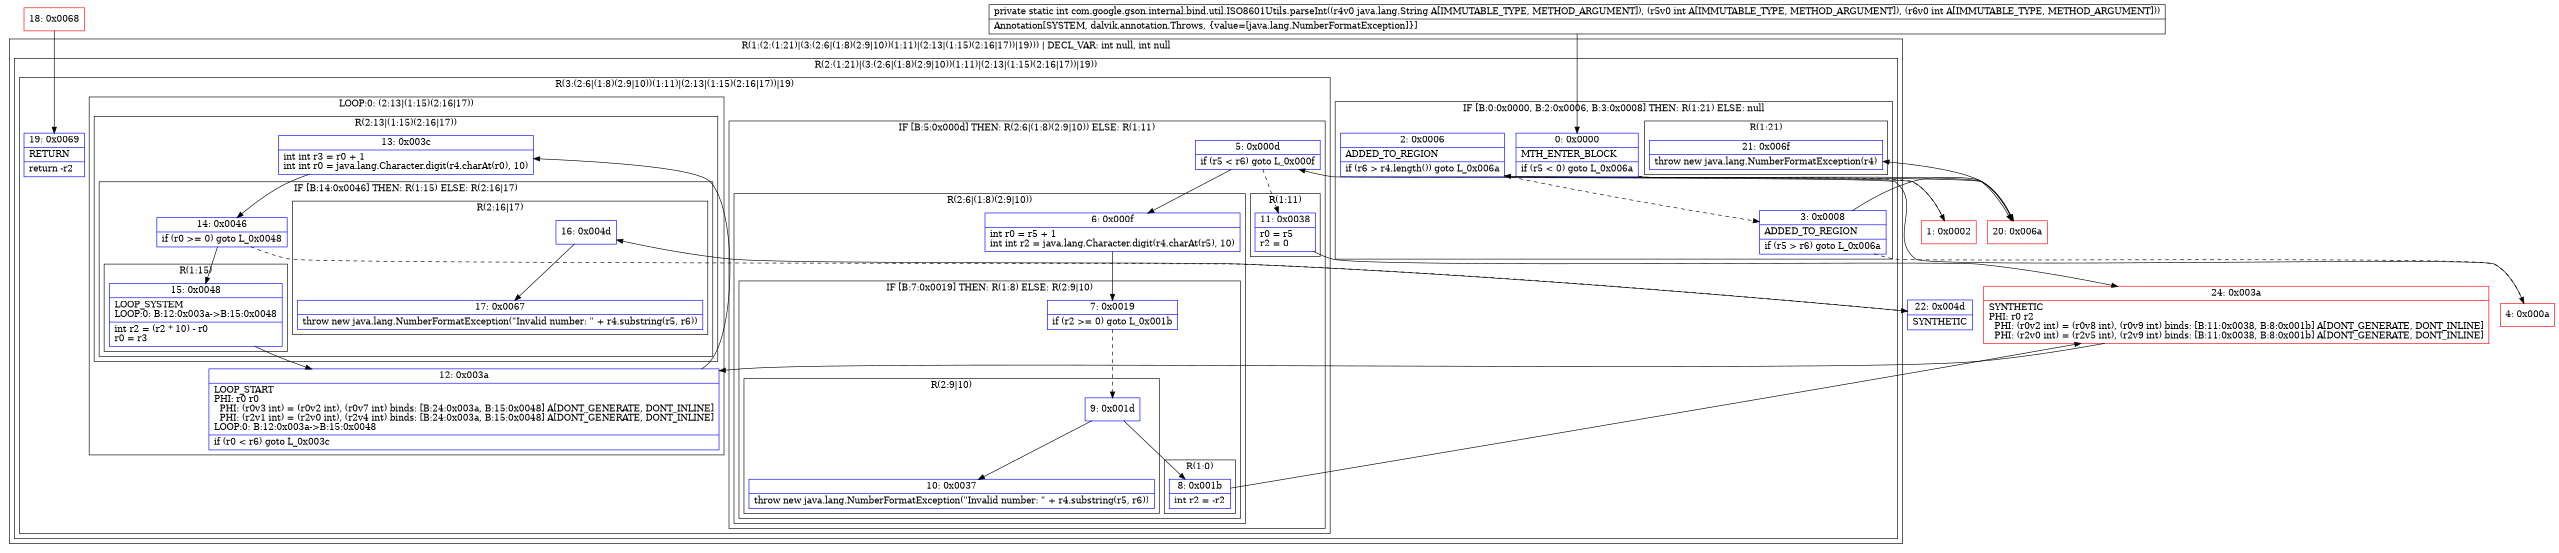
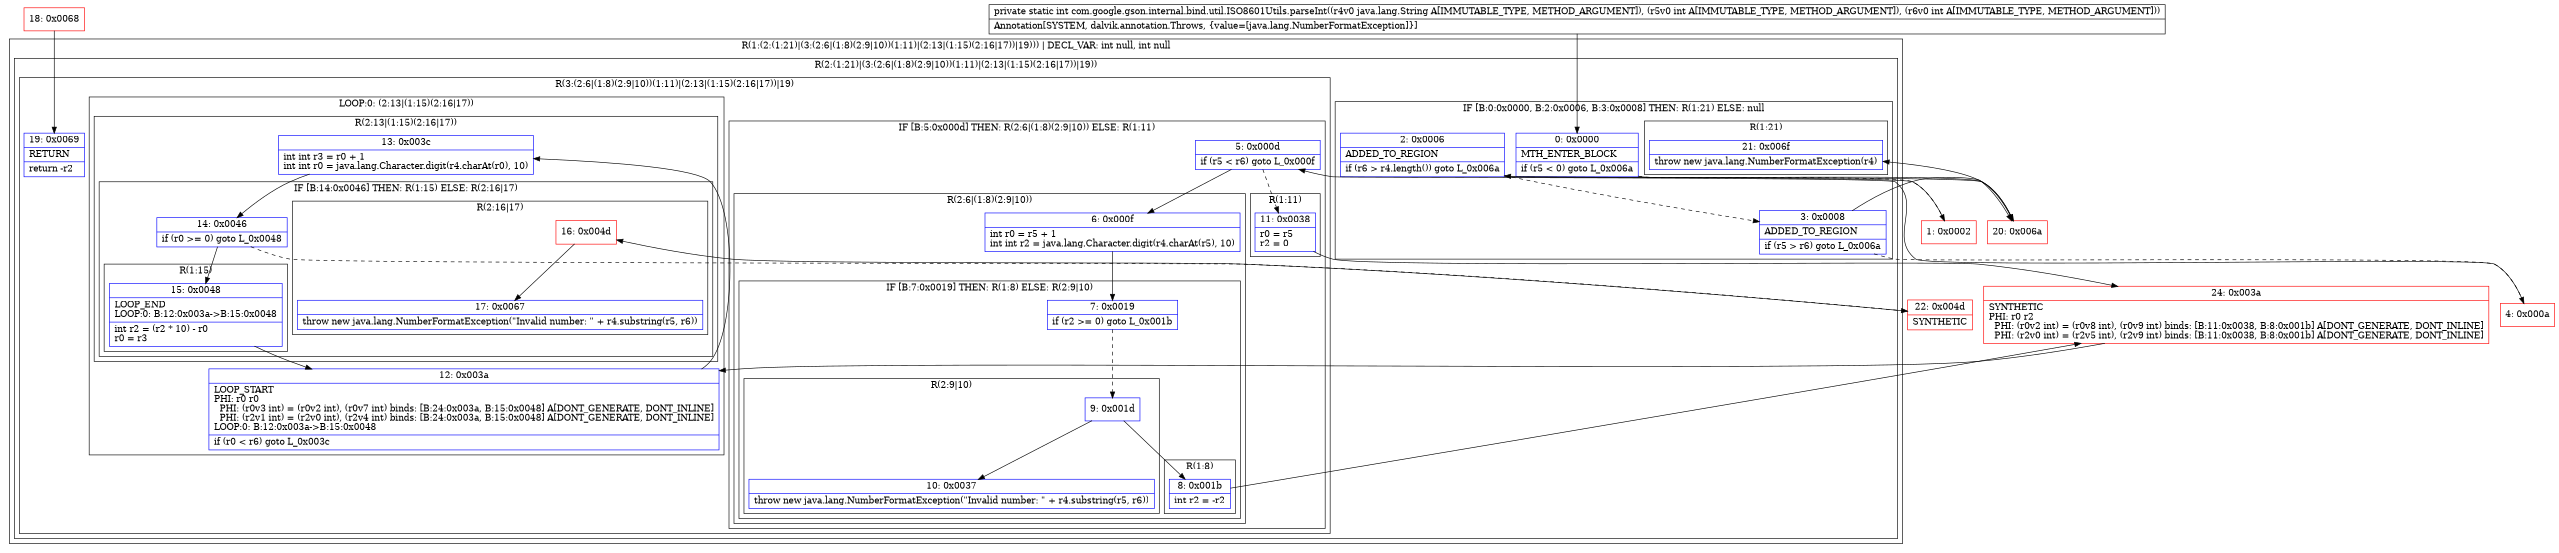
(586, 232) -> (586, 232)
(149, 305) -> (140, 305)
(1940, 315) -> (1940, 315)
(1200, 467) -> (1200, 467)
